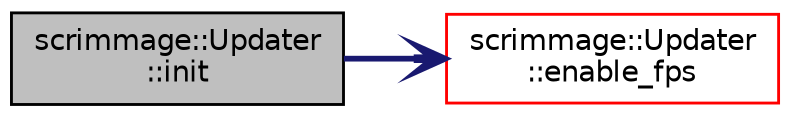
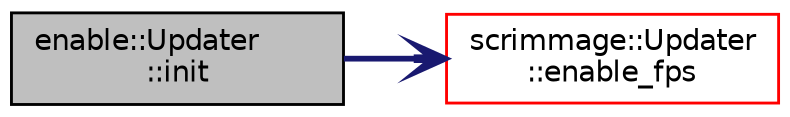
(177, 59) -> (177, 59)
